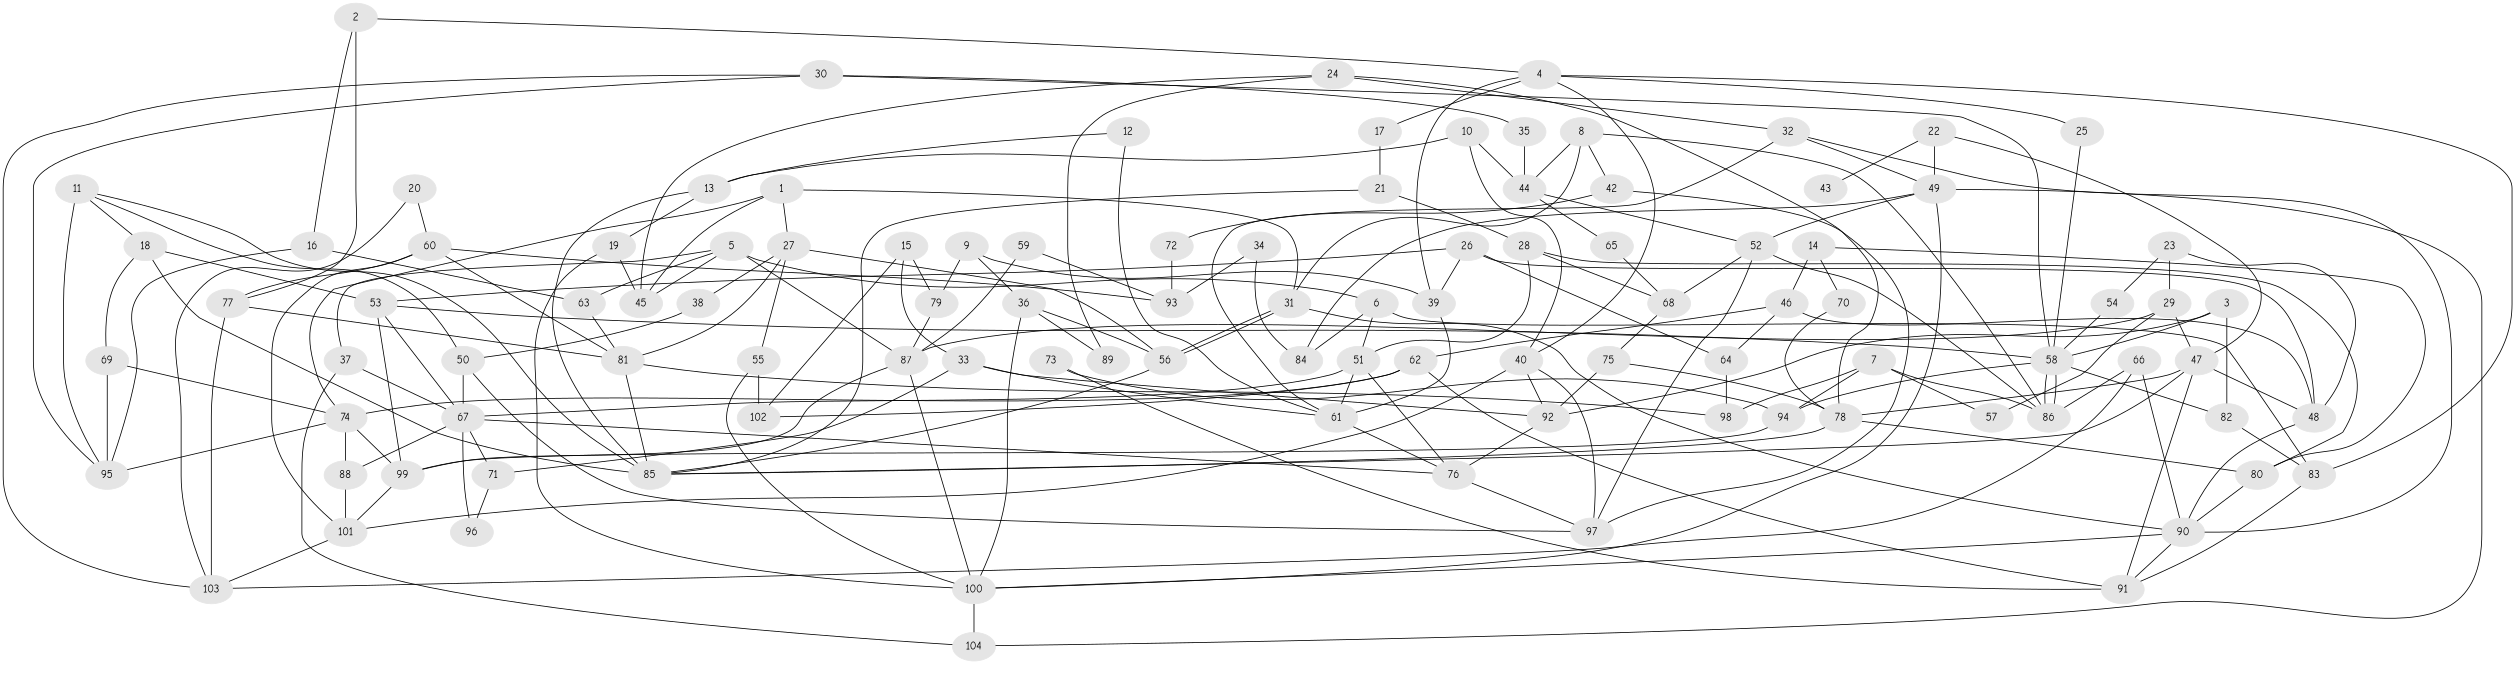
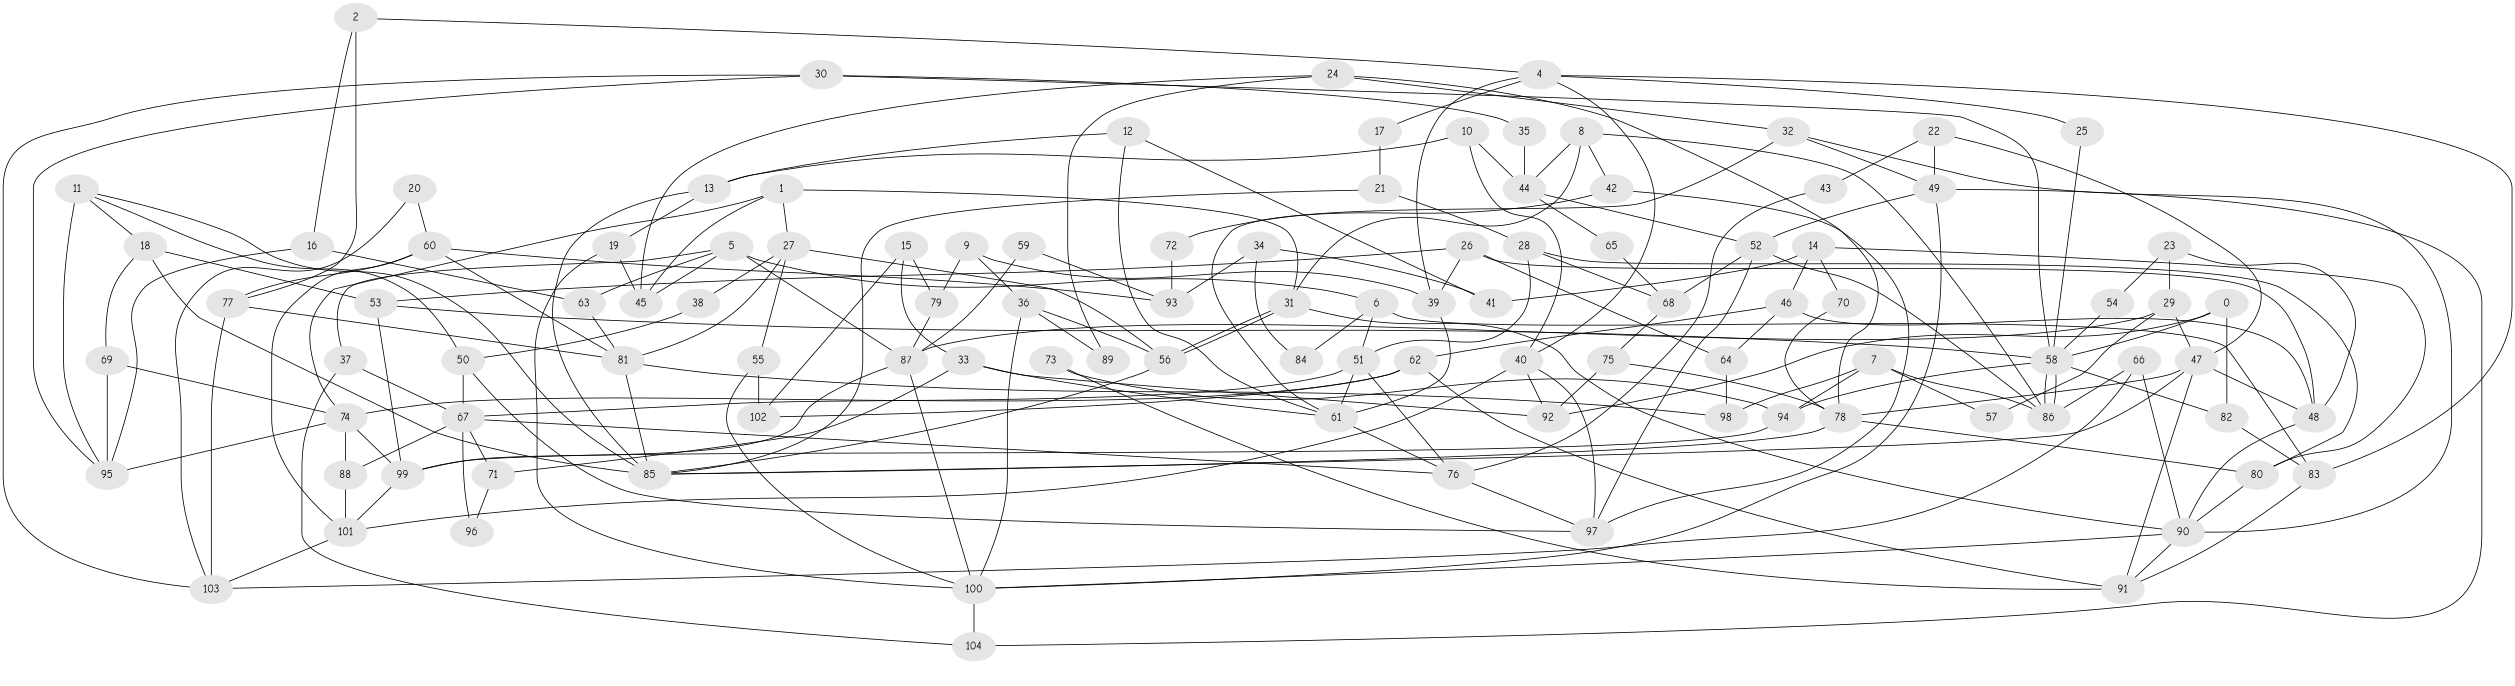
(1586, 213) -> none
none -> (1491, 303)
(2227, 303) -> (2227, 303)
(419, 361) -> none
(1507, 443) -> (1666, 355)
